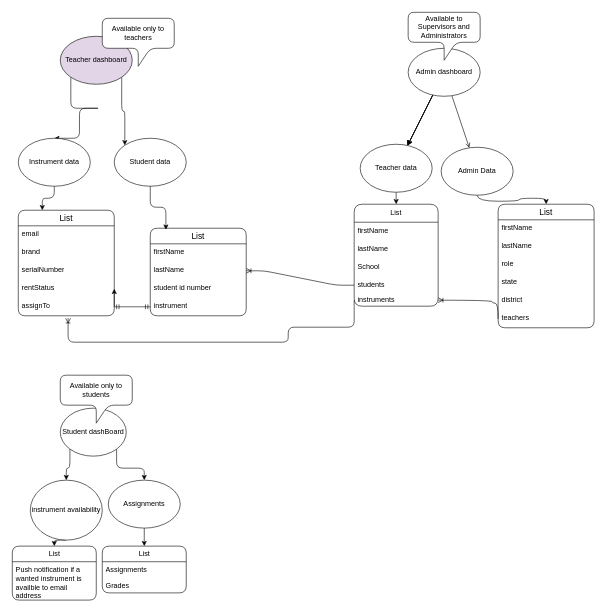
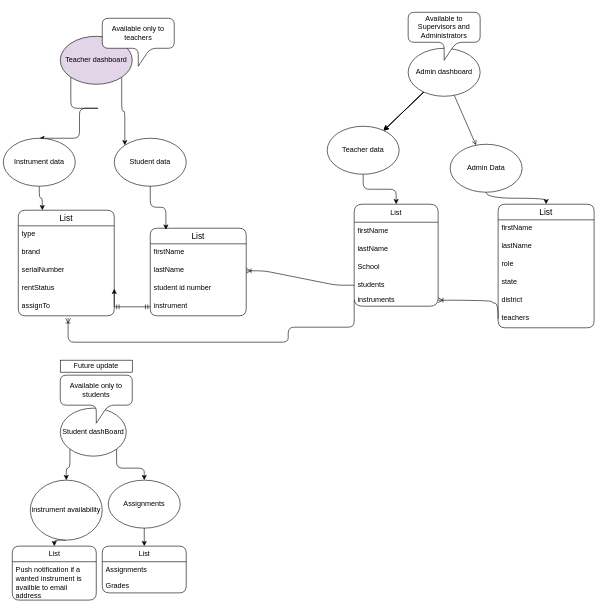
(54, 162) -> (39, 162)
(396, 168) -> (363, 150)
(477, 171) -> (486, 168)
(30, 234) -> (30, 234)
none -> (96, 366)
